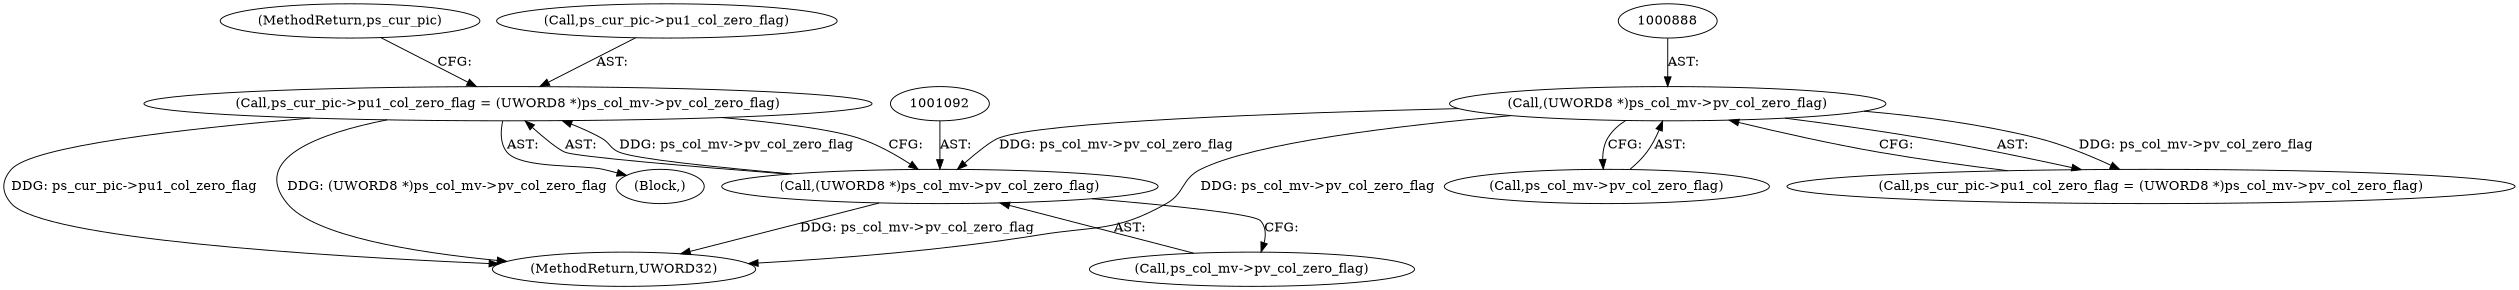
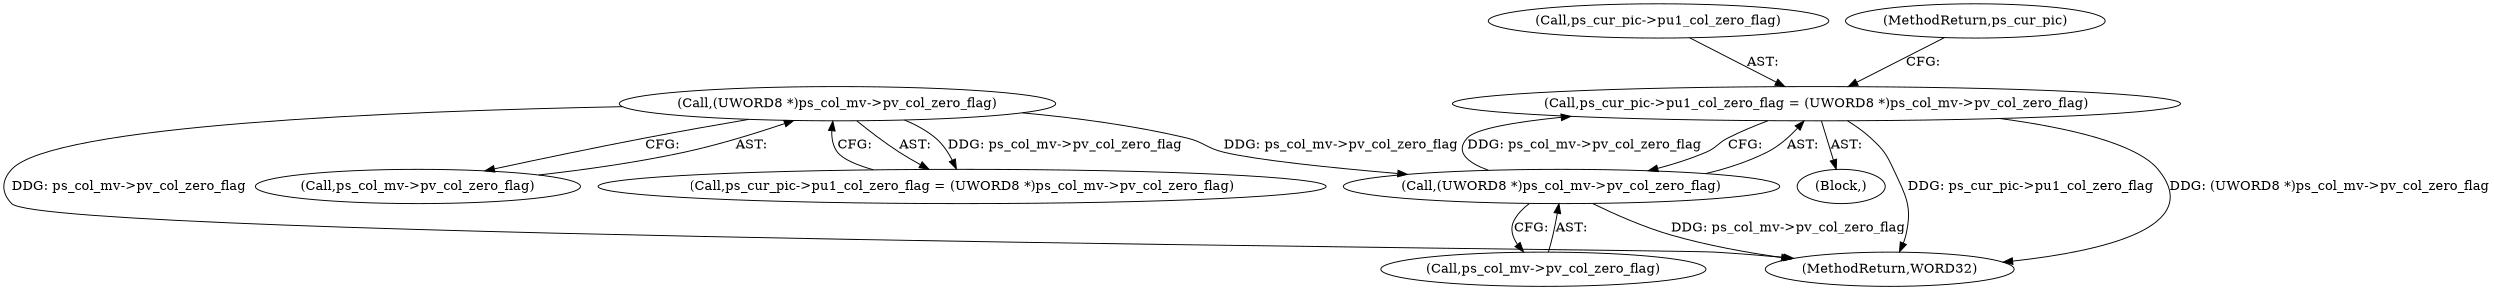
(1668, 21) -> none
(940, 104) -> none
(624, 269) -> (1890, 269)
